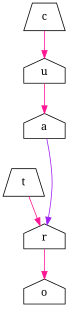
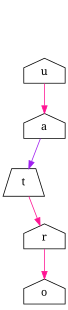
(44, 17) -> none
(52, 178) -> (36, 150)
